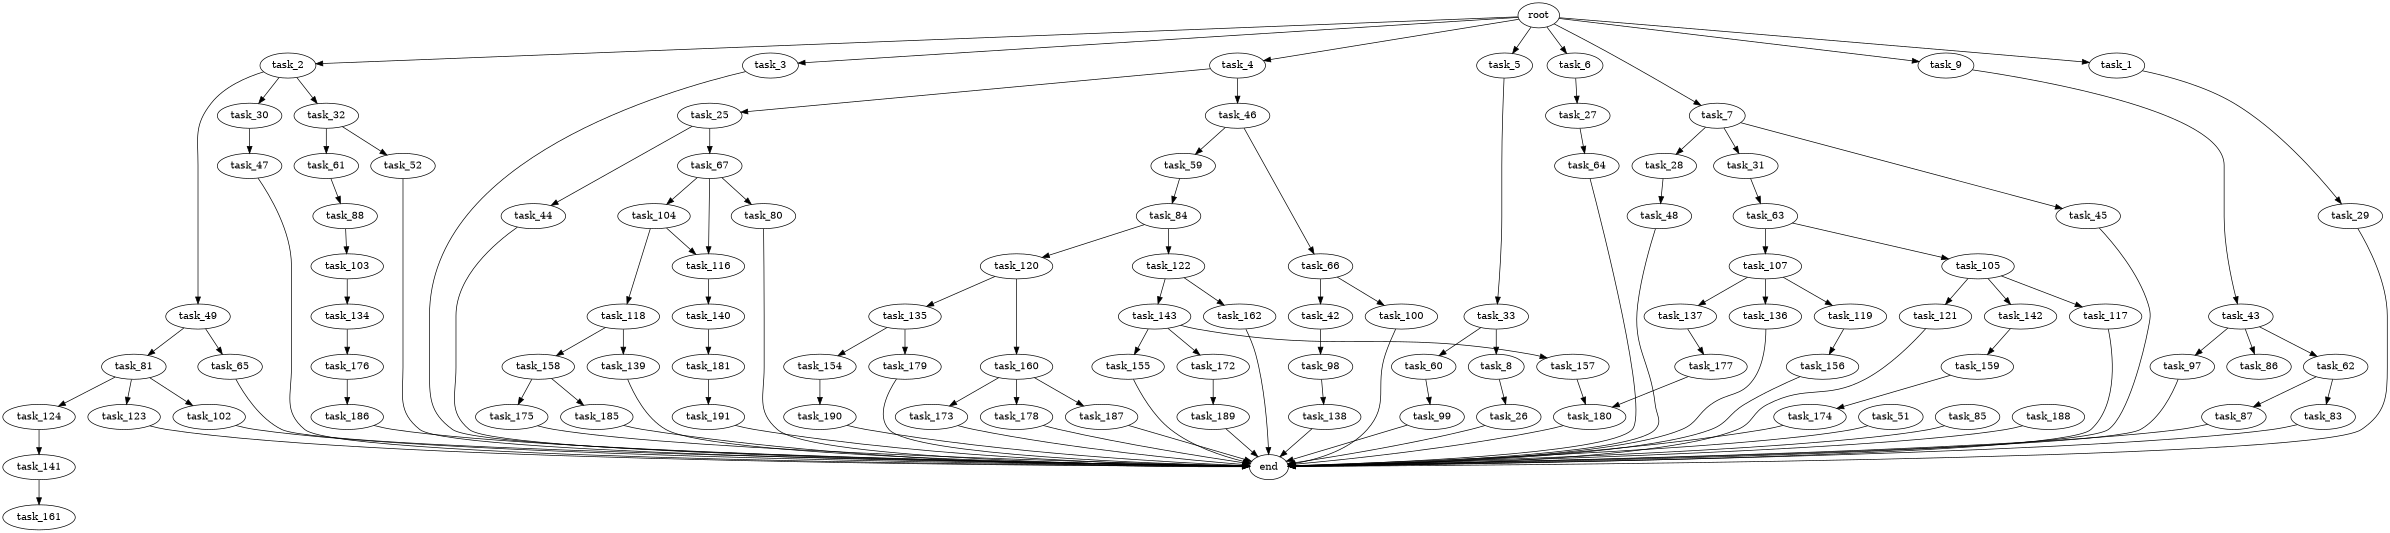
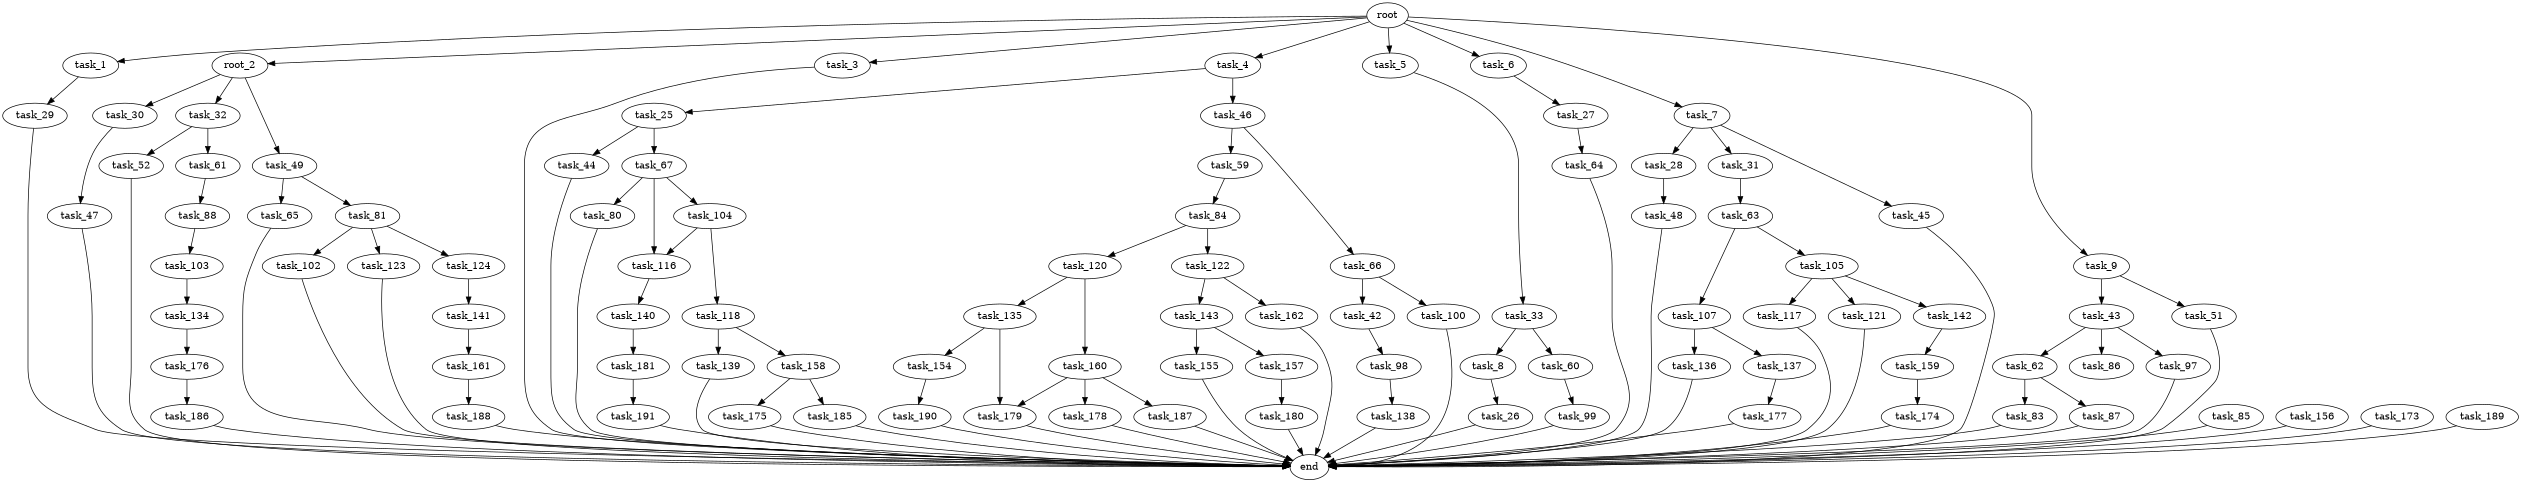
(288, 66) -> (240, 66)
none -> (2149, 290)
(1850, 317) -> none
(1213, 367) -> none
none -> (469, 388)
(1657, 389) -> (1535, 448)
(977, 390) -> (1046, 390)
